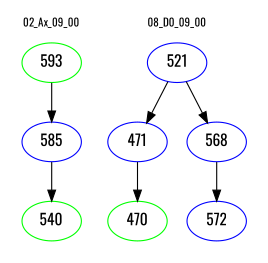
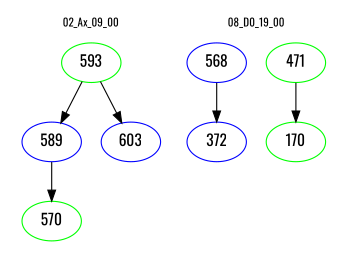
(177, 24) -> (256, 24)
(177, 63) -> none
(52, 142) -> (52, 142)
none -> (131, 142)
(138, 142) -> (296, 63)
(52, 221) -> (52, 221)
(138, 221) -> (296, 142)
(217, 221) -> (217, 142)
